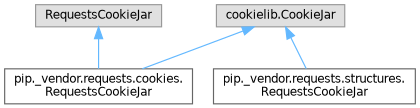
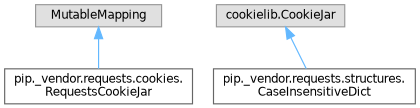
(99, 16) -> (99, 16)
(193, 50) -> none
(314, 86) -> (314, 86)
